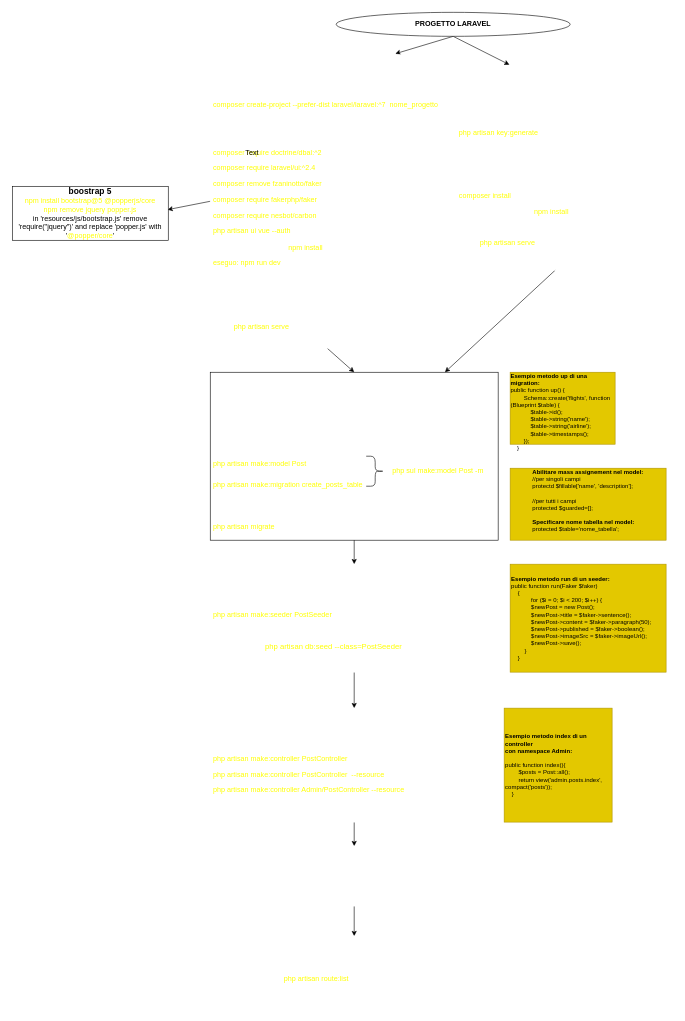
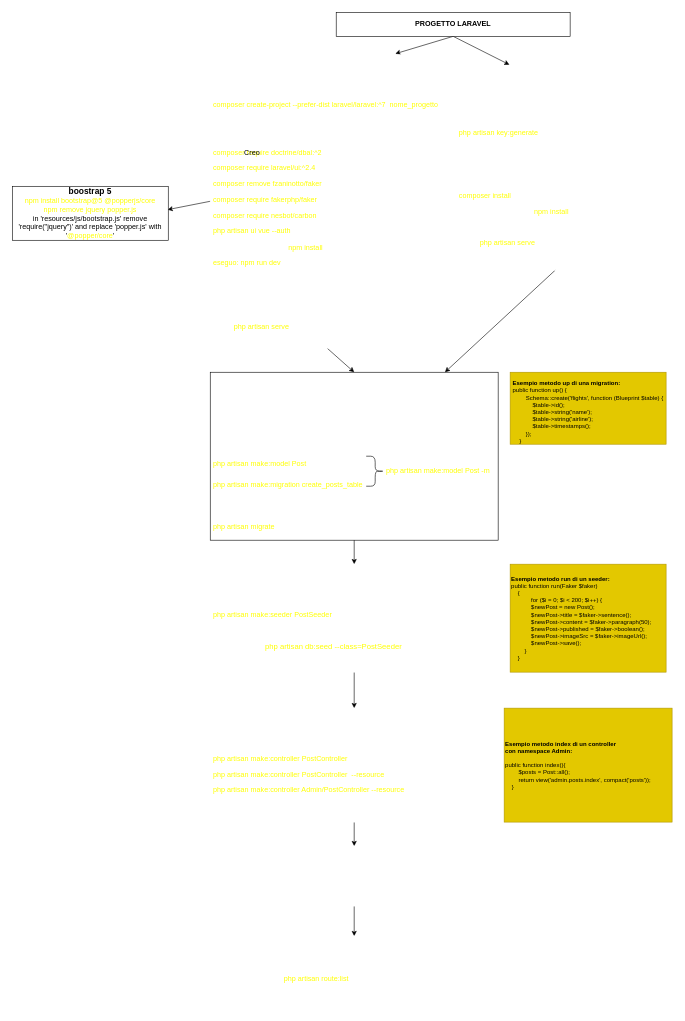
(453, 24) -> (453, 24)
(252, 153) -> (252, 153)
(563, 408) -> (588, 408)
(438, 471) -> (438, 471)
(588, 504) -> none
(558, 765) -> (588, 765)
